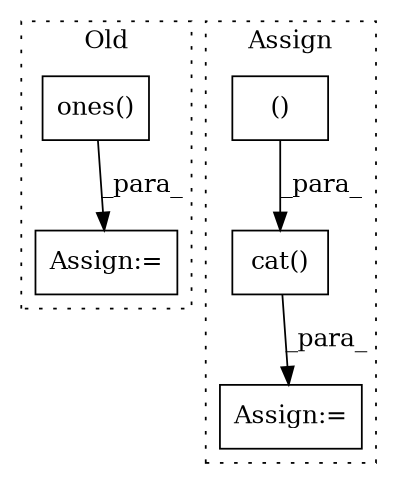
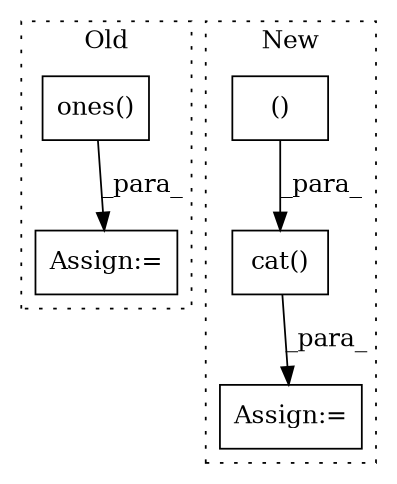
(291, 42) -> (291, 42)
